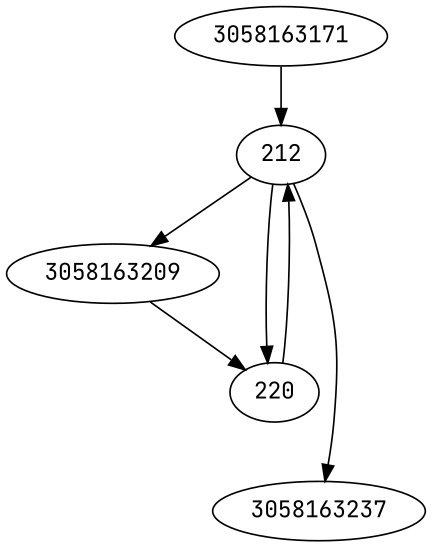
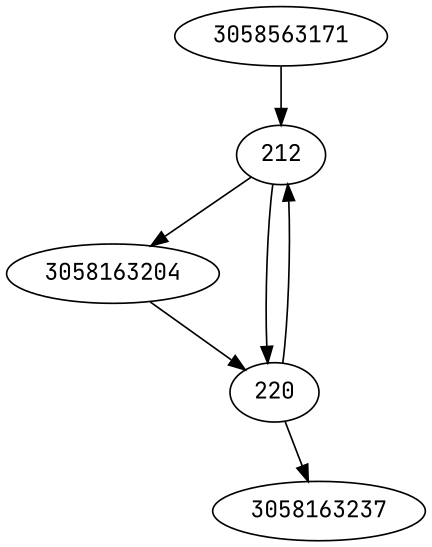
(281, 36) -> (281, 36)
(113, 274) -> (113, 274)
(334, 322) -> (294, 444)
